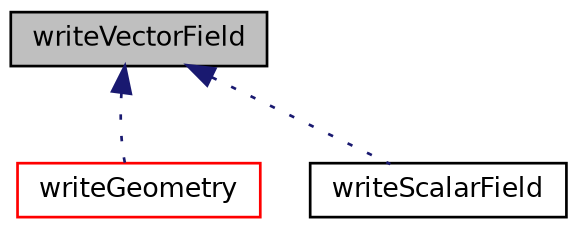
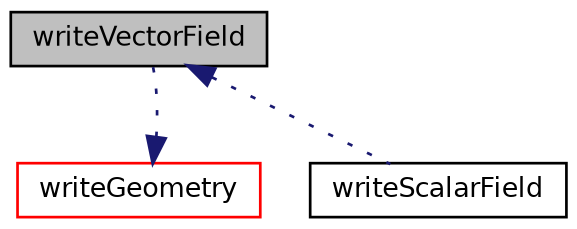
(121, 128) -> (157, 101)
